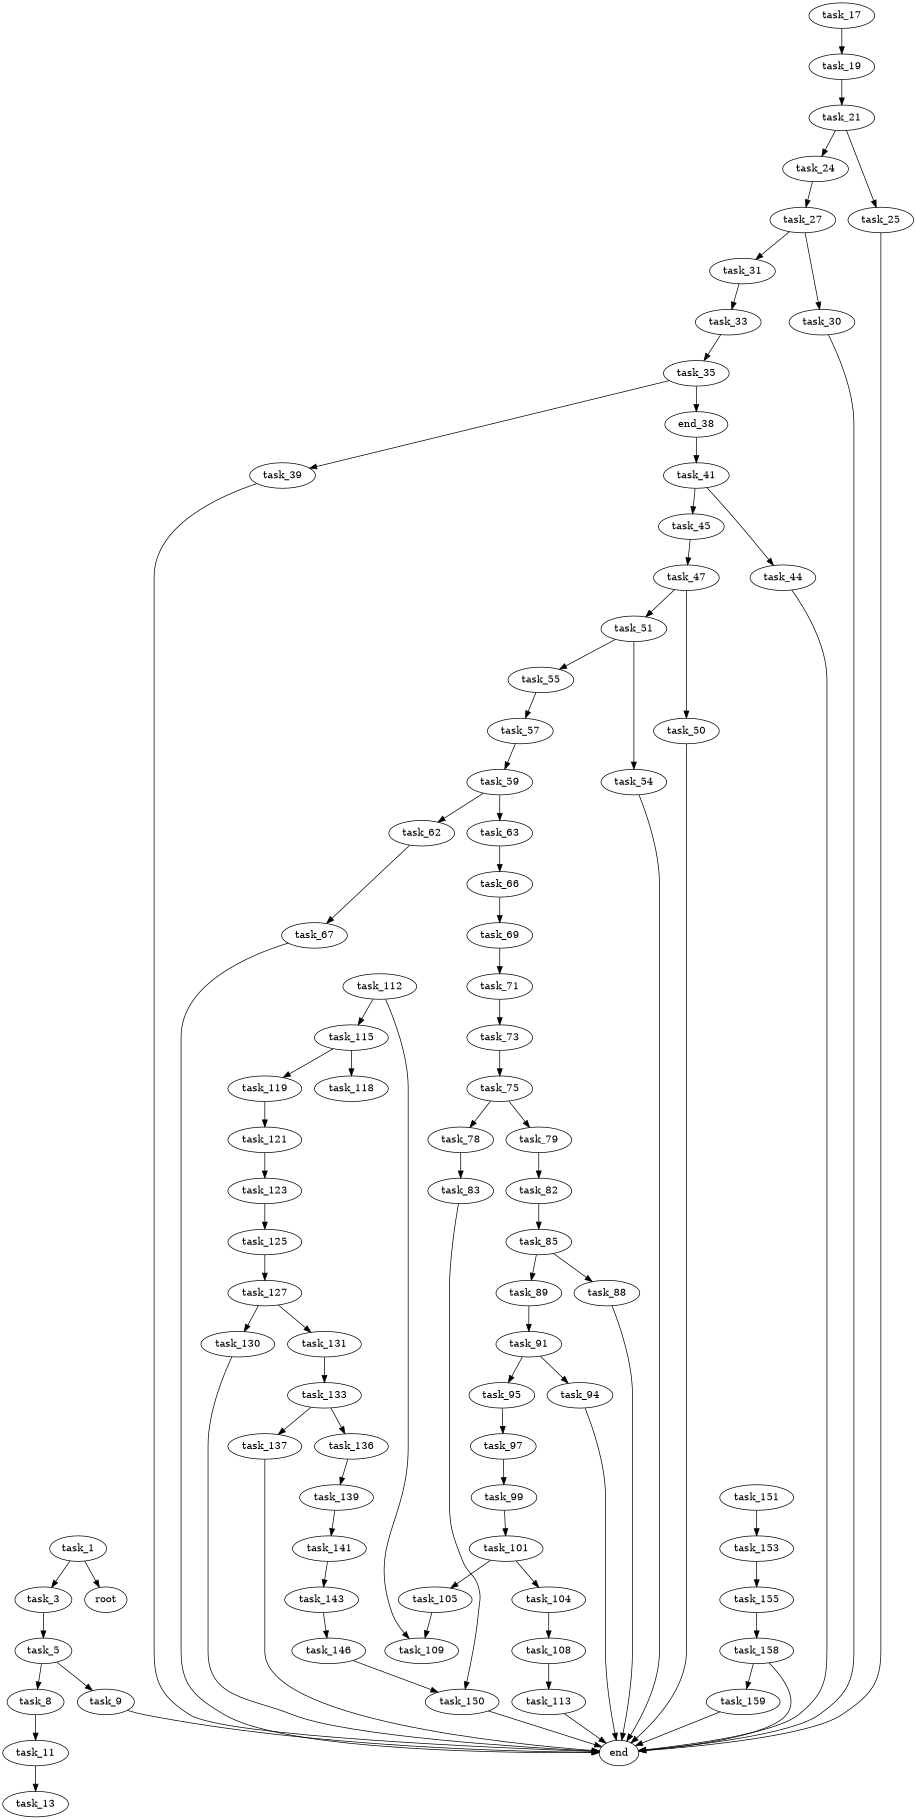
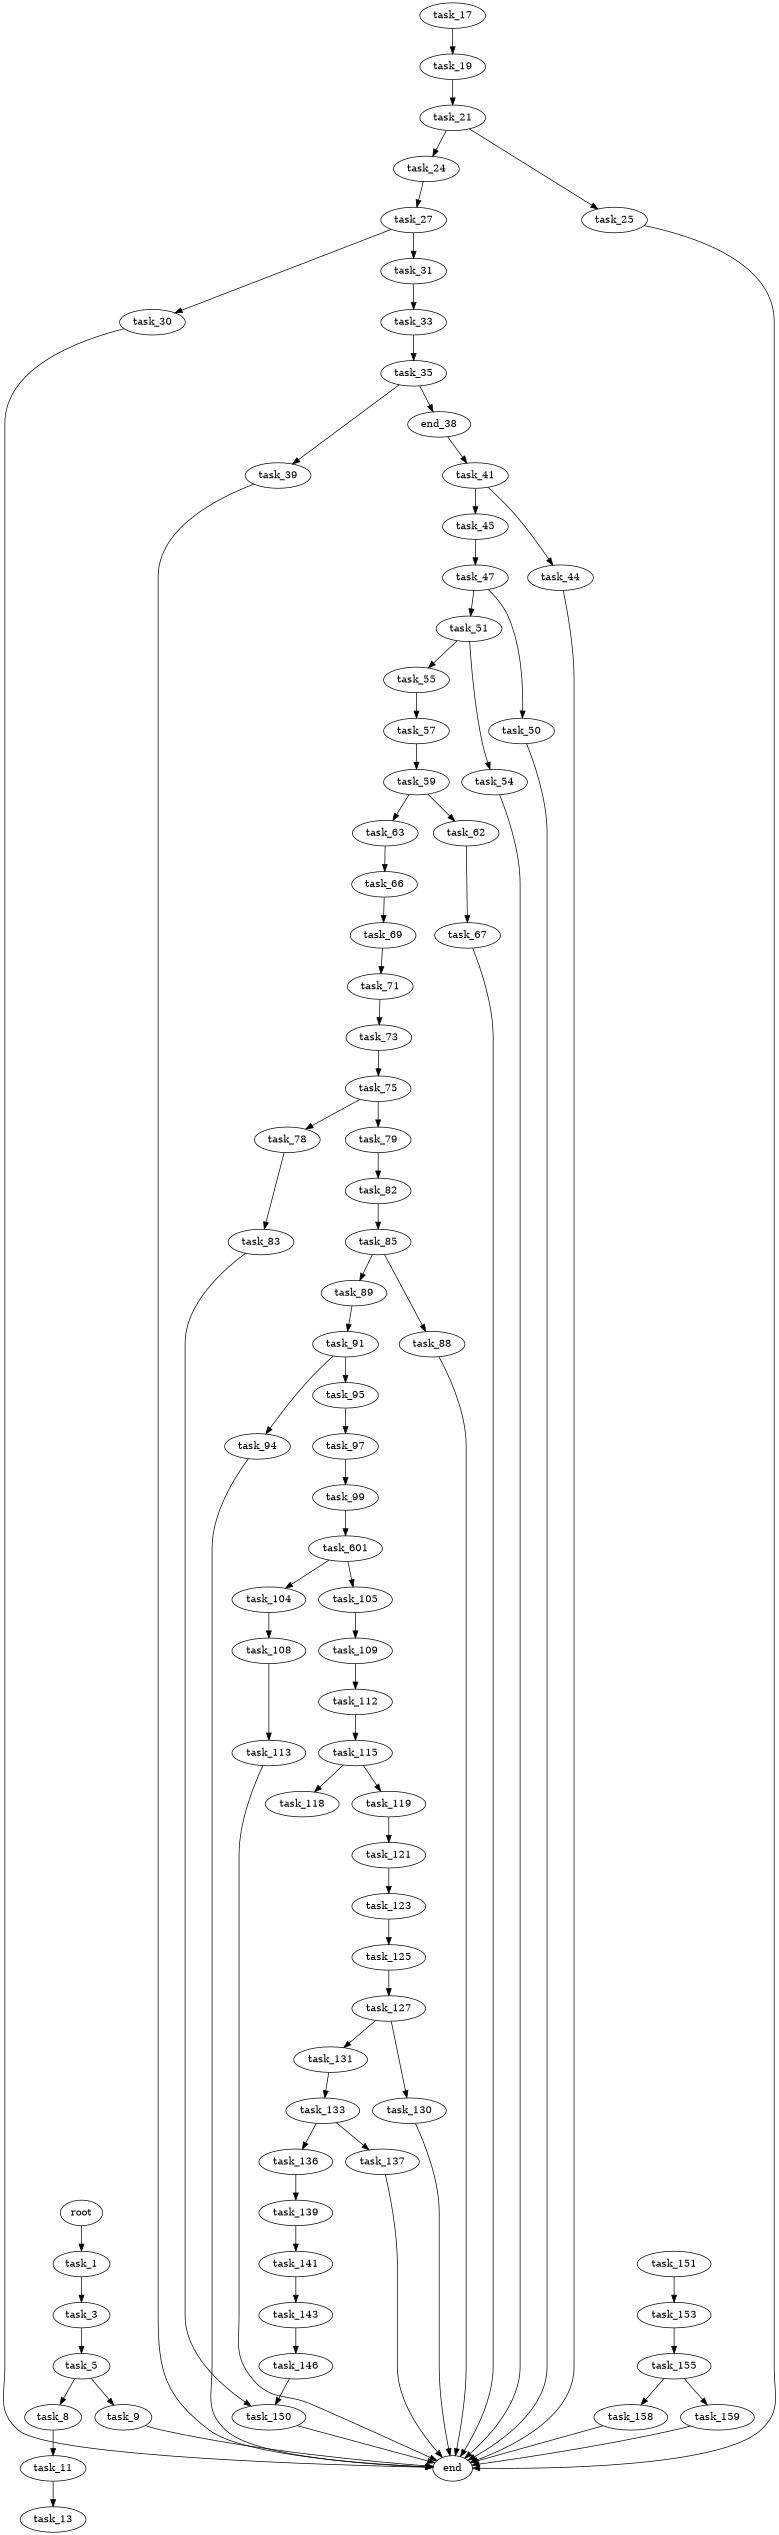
(408, 1318) -> (355, 1673)
(506, 1549) -> (346, 1549)
(90, 1571) -> (81, 2235)
(751, 1673) -> (693, 2389)
